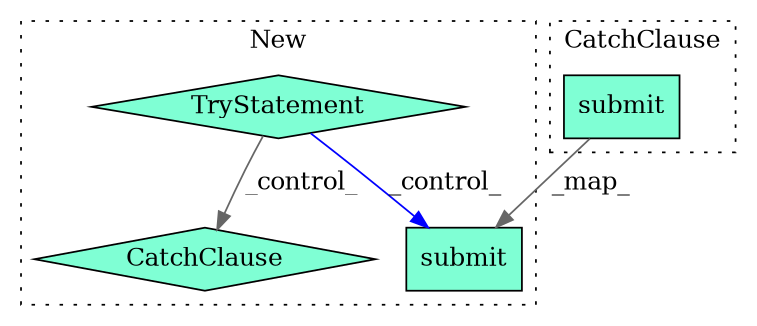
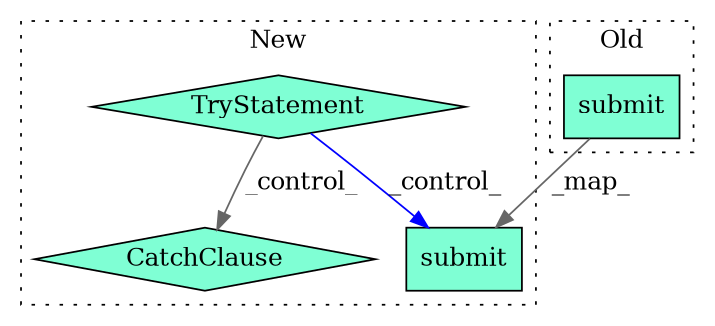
(643, 41) -> (622, 41)
